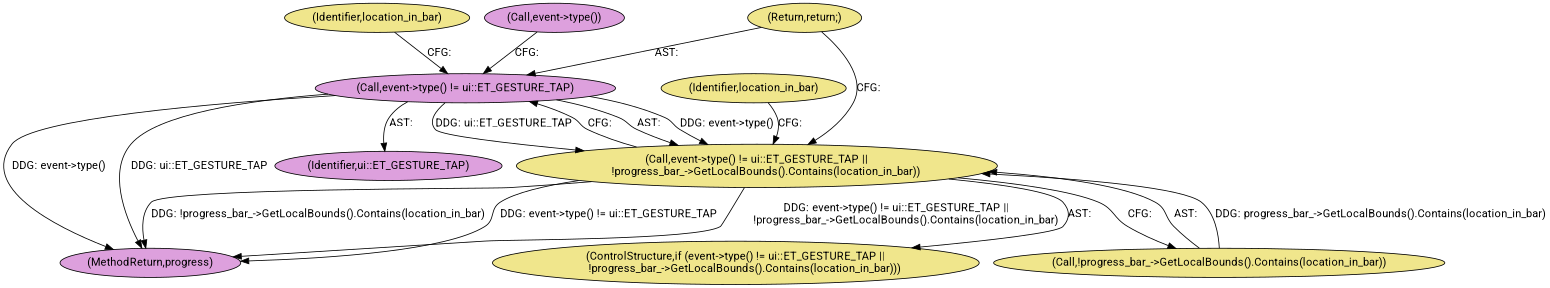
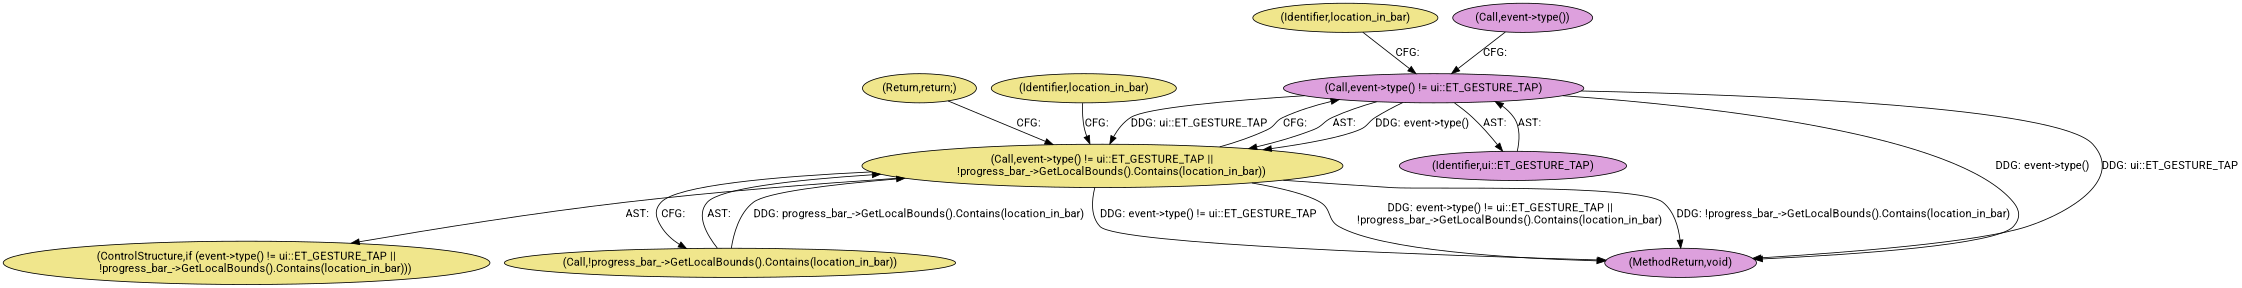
(648, 50) -> (1518, 126)
(150, 263) -> (1681, 263)
